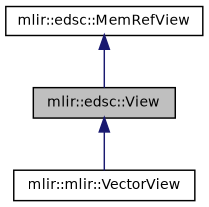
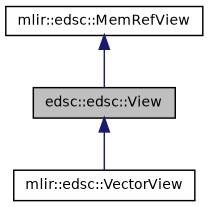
(104, 103) -> (104, 103)
(104, 185) -> (104, 185)
